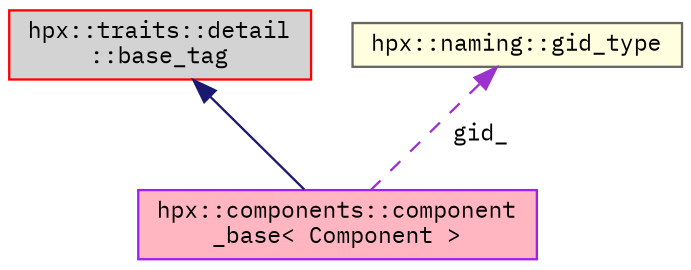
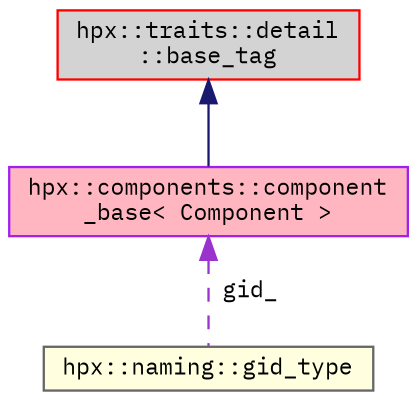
(425, 137) -> (209, 303)
